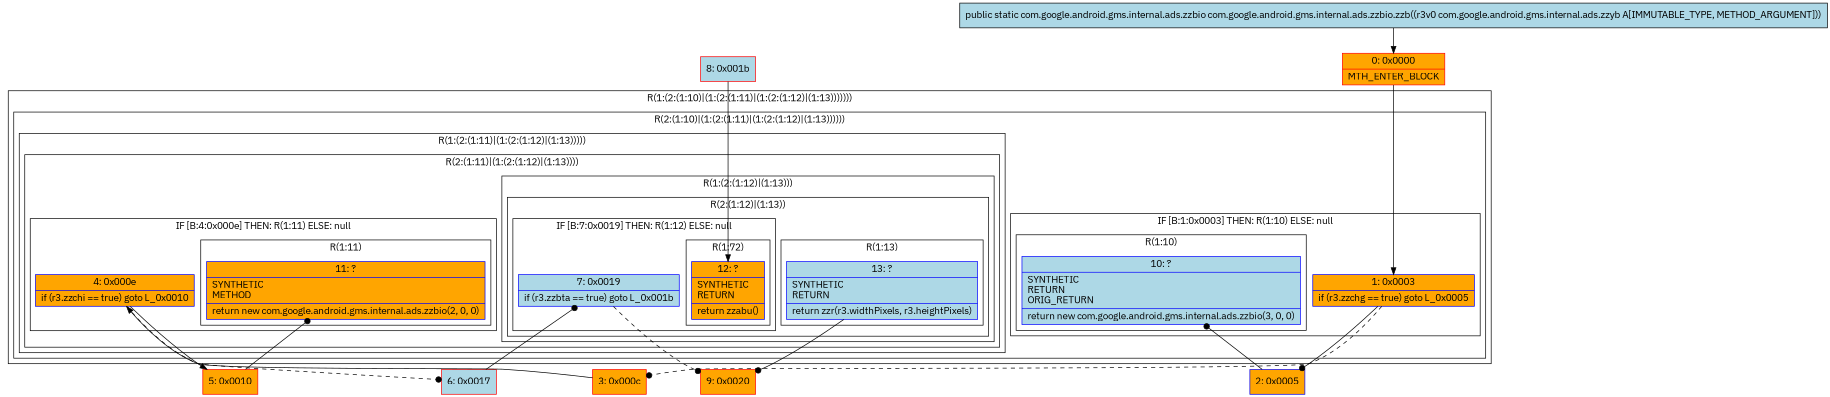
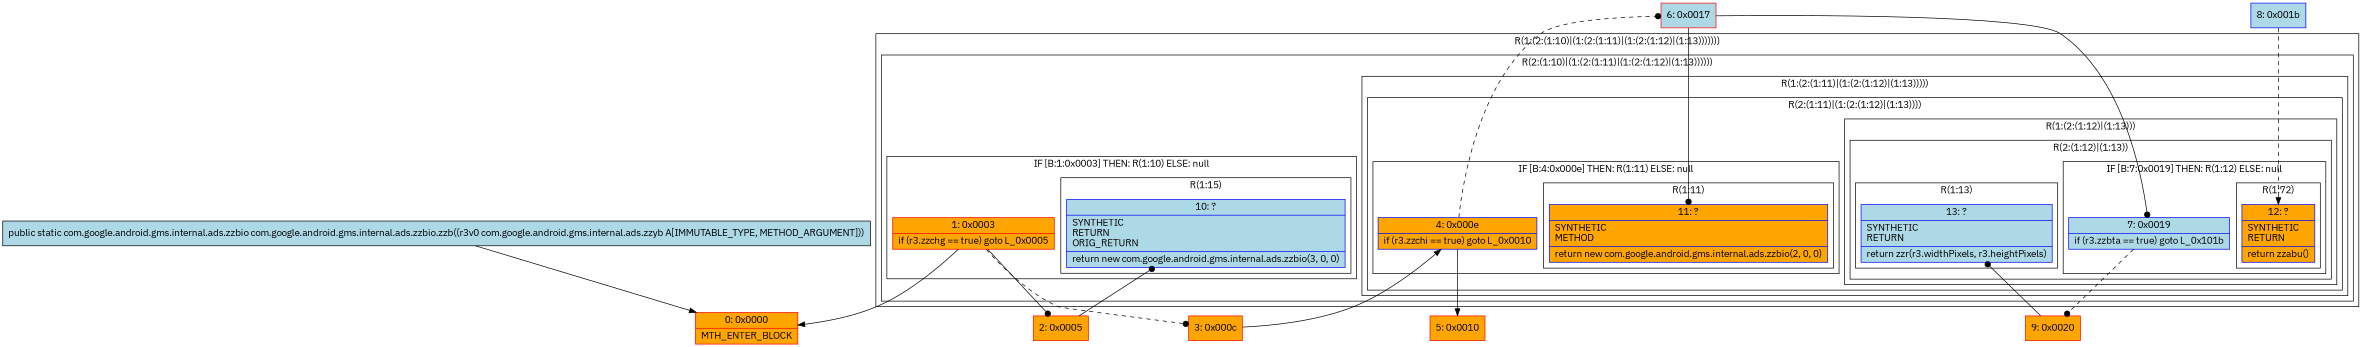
(728, 69) -> (2278, 15)
(728, 168) -> (2278, 113)
(1394, 176) -> (896, 297)
(1161, 243) -> (1206, 186)
(1394, 290) -> (974, 233)
(599, 298) -> (2149, 241)
(280, 343) -> (1688, 114)
(803, 346) -> (2015, 291)
(1277, 382) -> (1061, 328)
